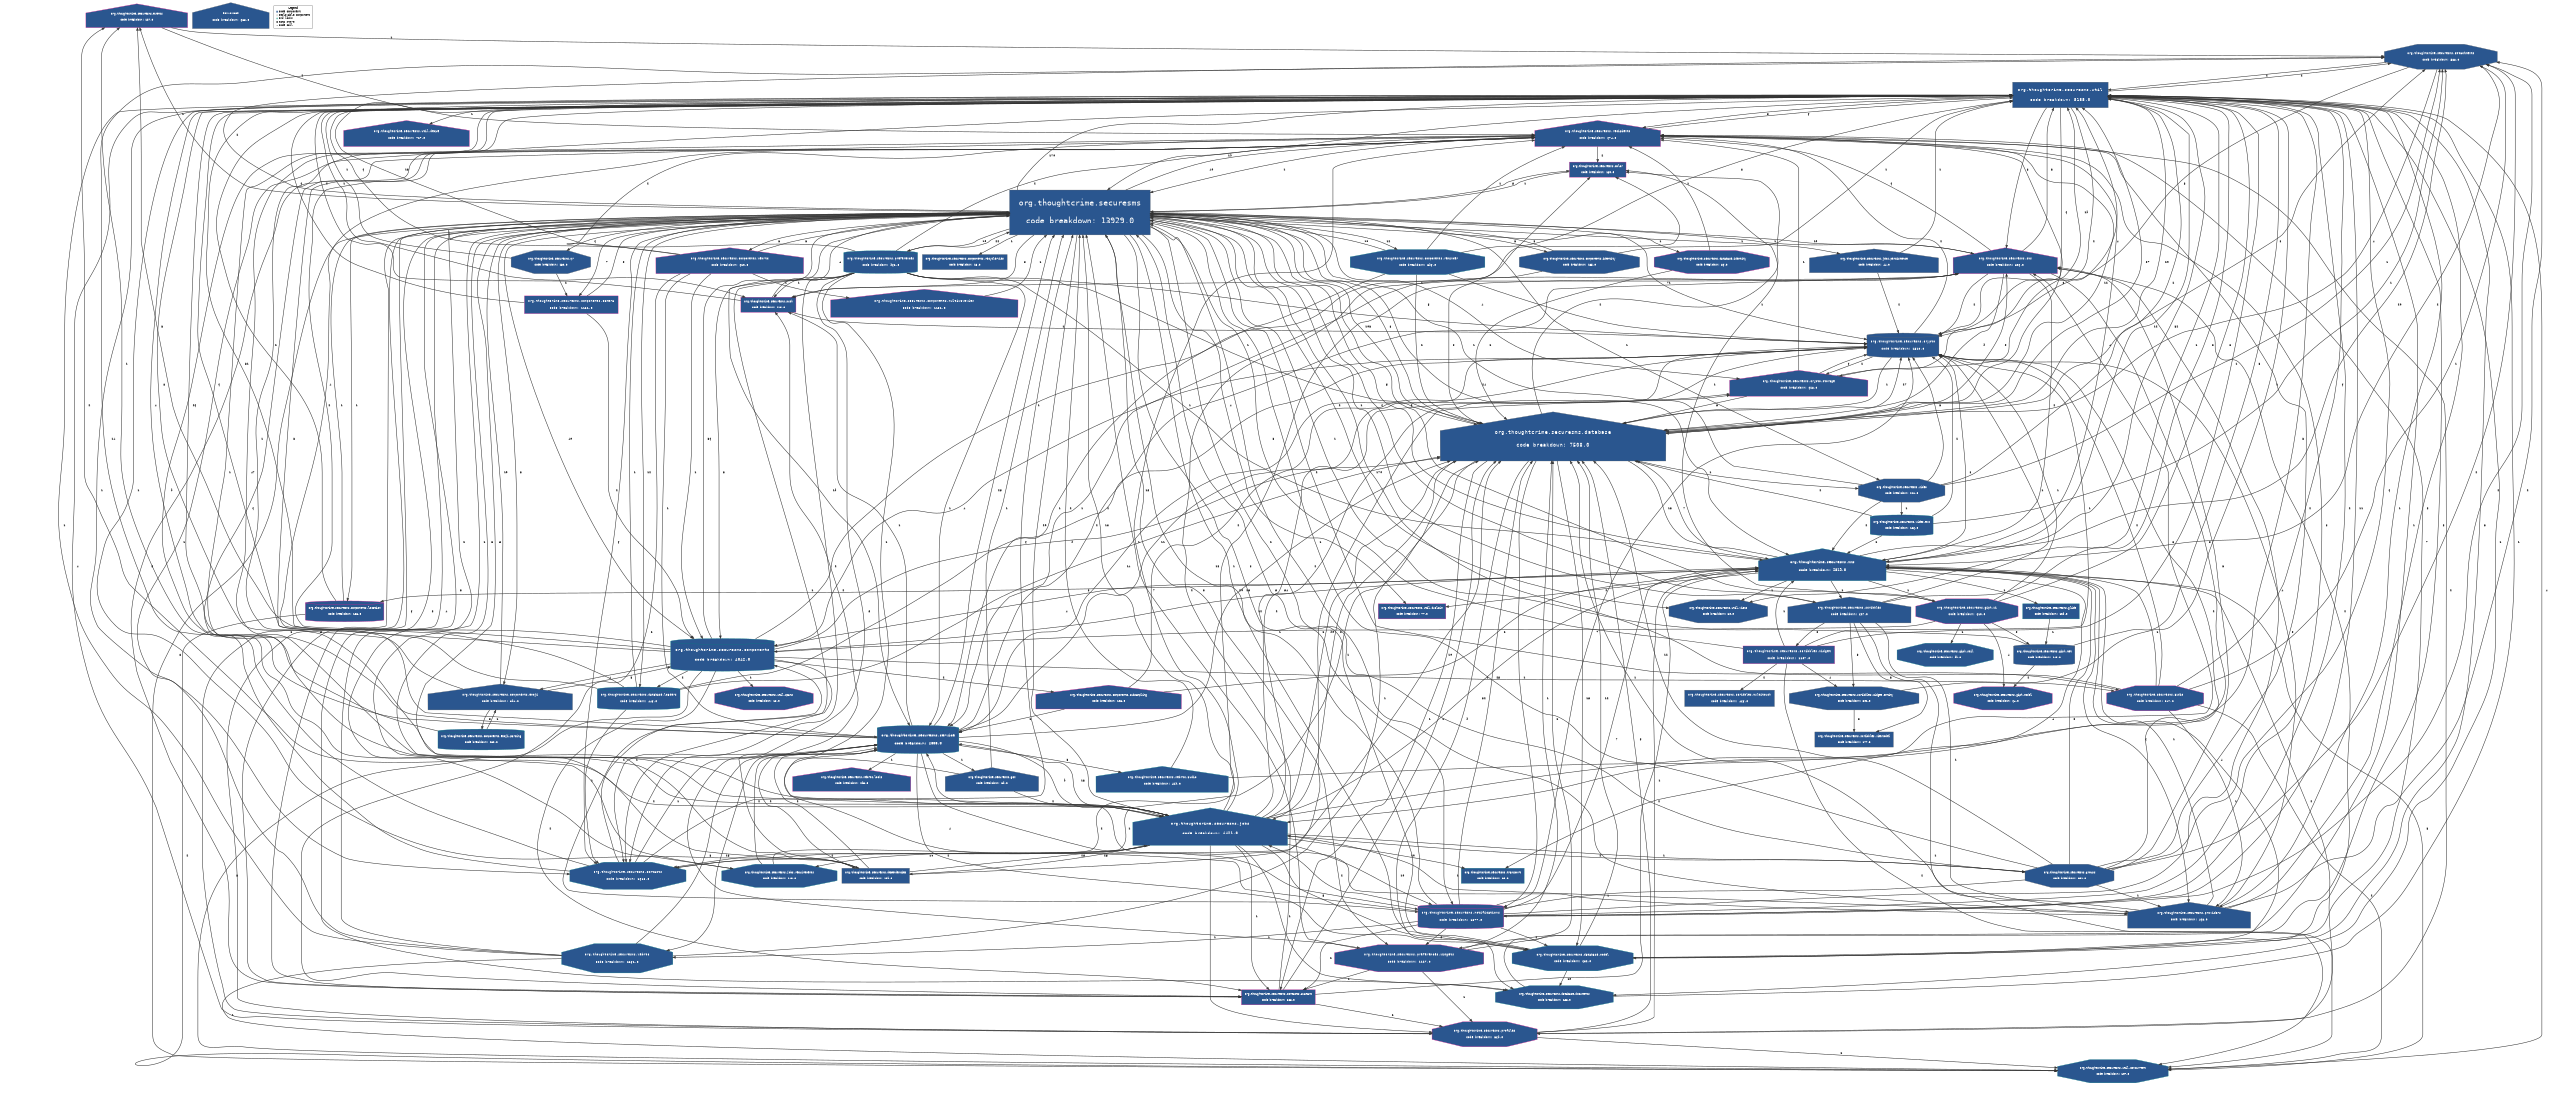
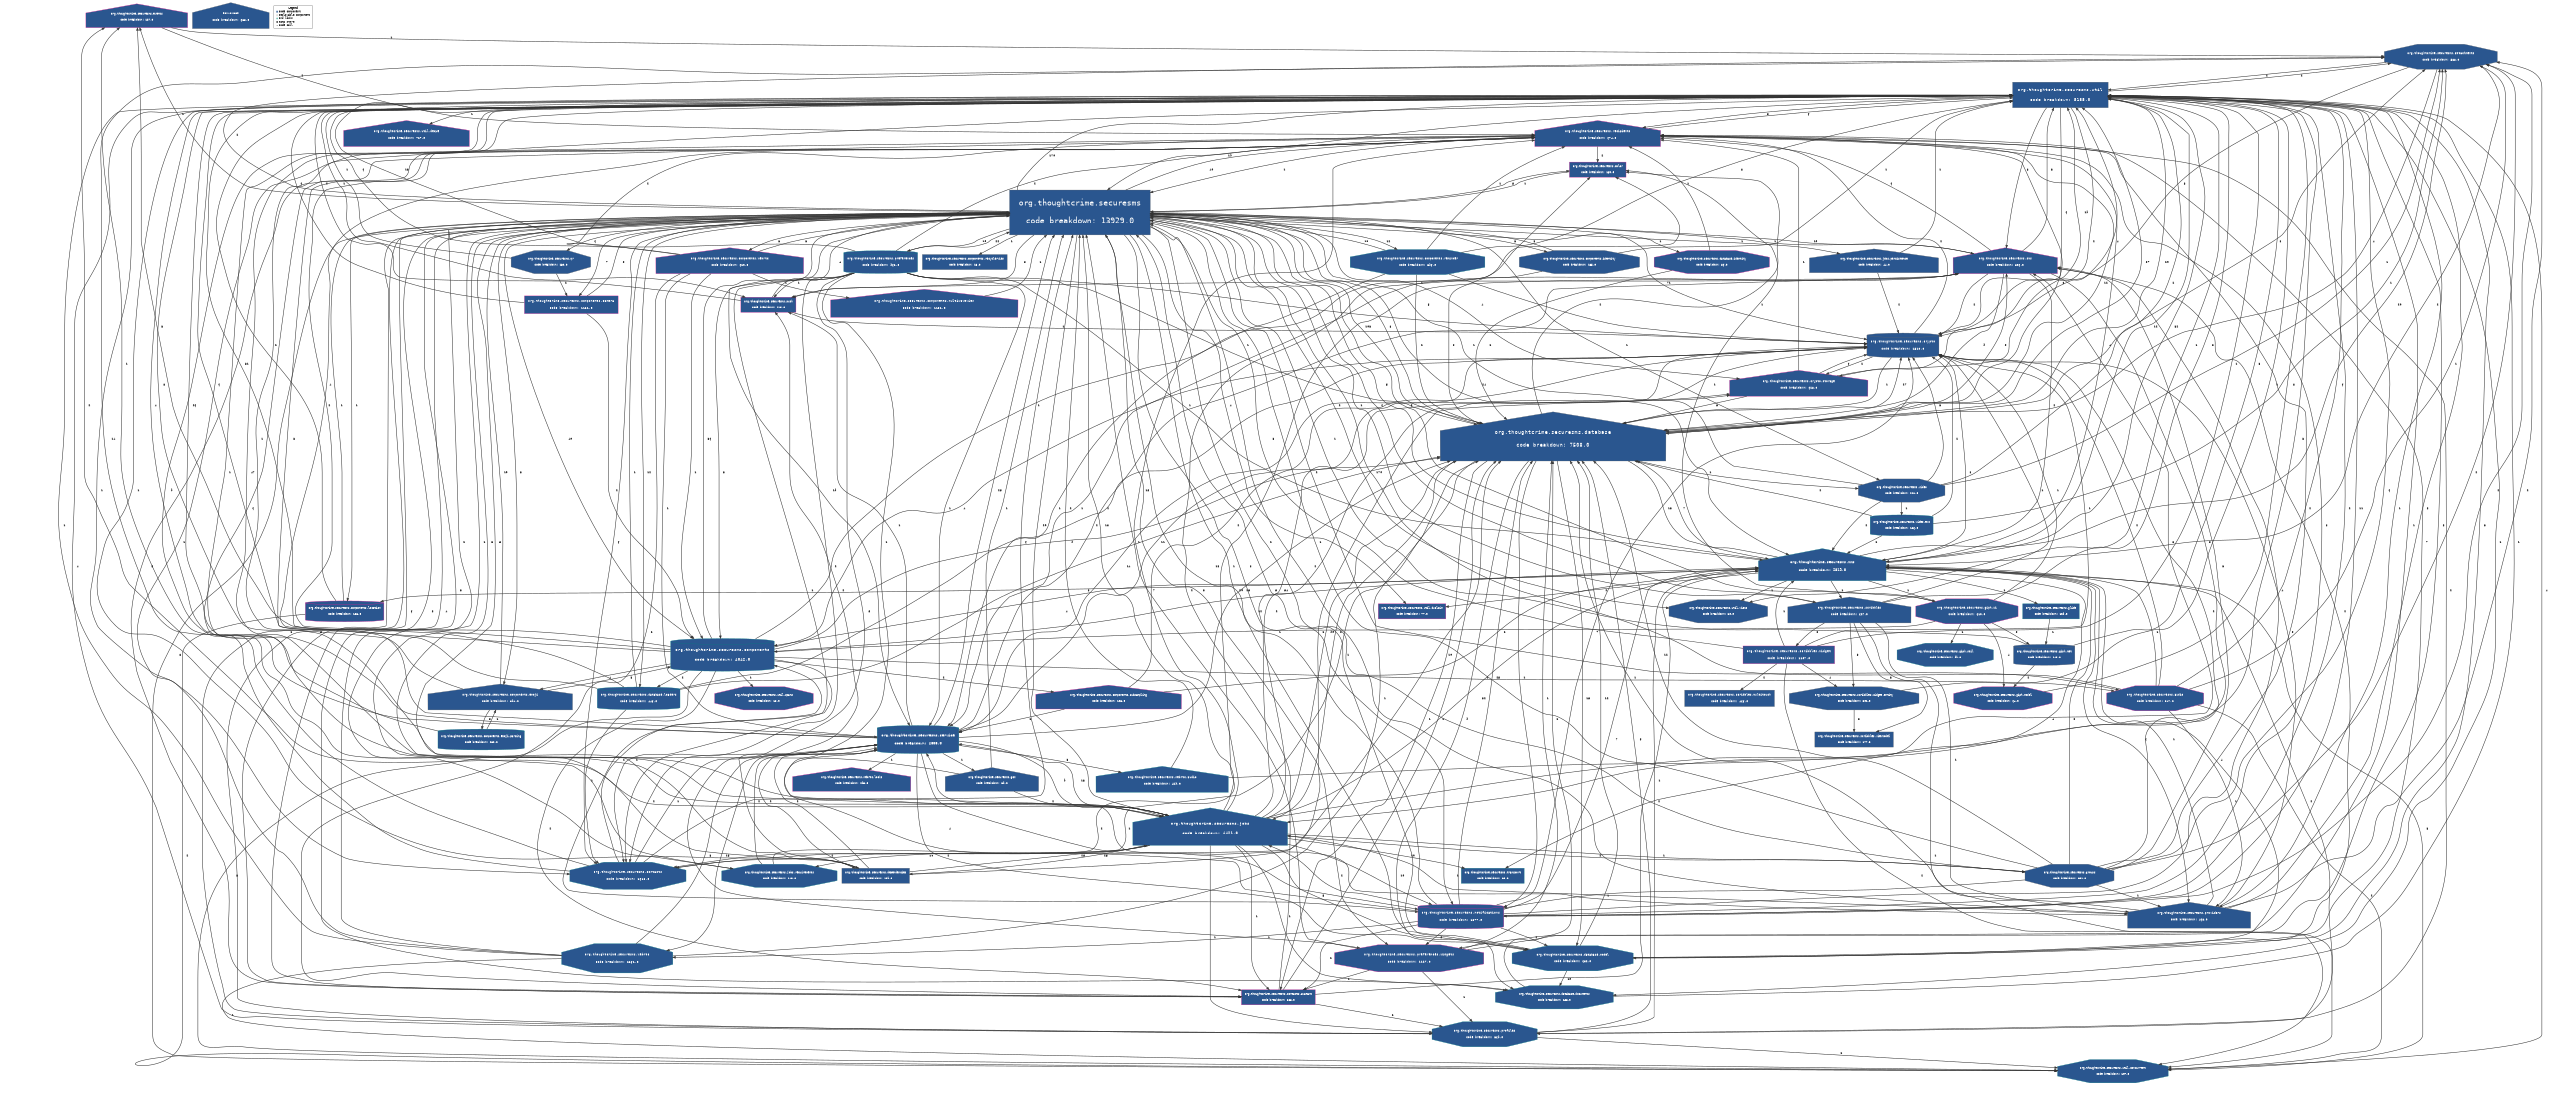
(2221, 347) -> (2288, 378)
(1485, 1034) -> (1485, 1034)
